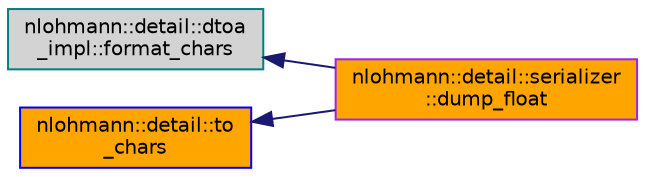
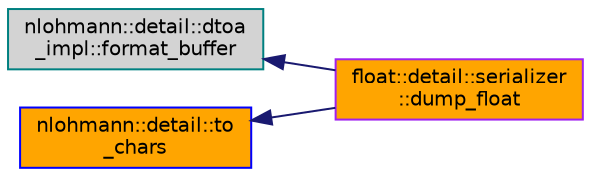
(136, 39) -> (136, 39)
(486, 89) -> (459, 89)
